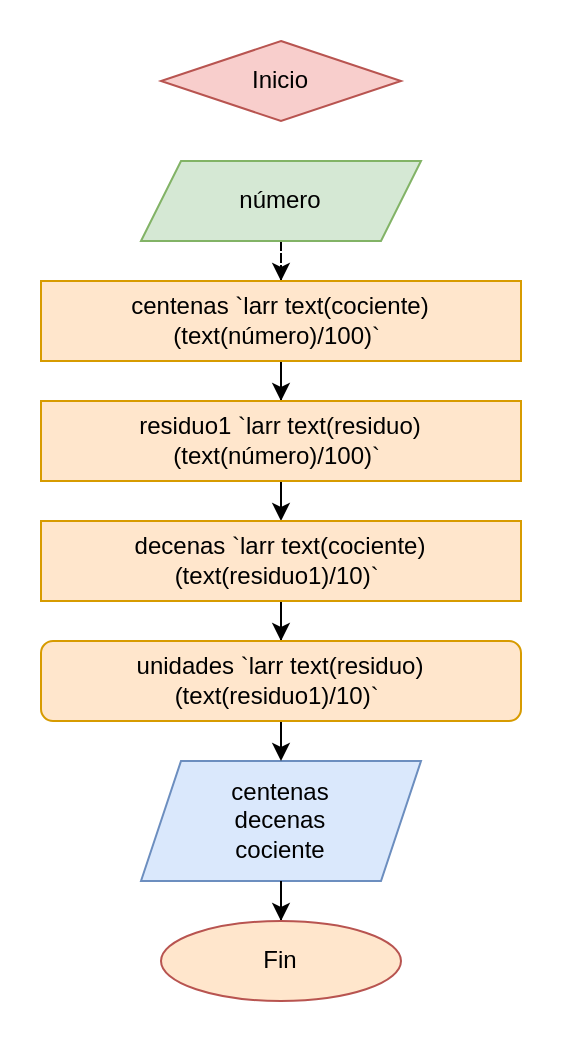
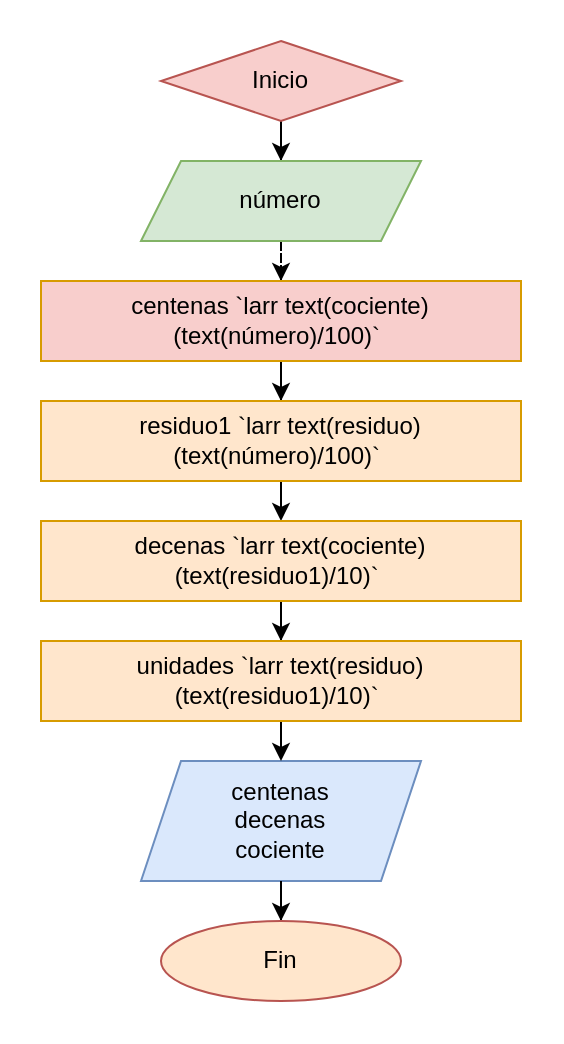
none -> (281, 148)
(281, 321) -> (281, 321)
(281, 681) -> (281, 681)
